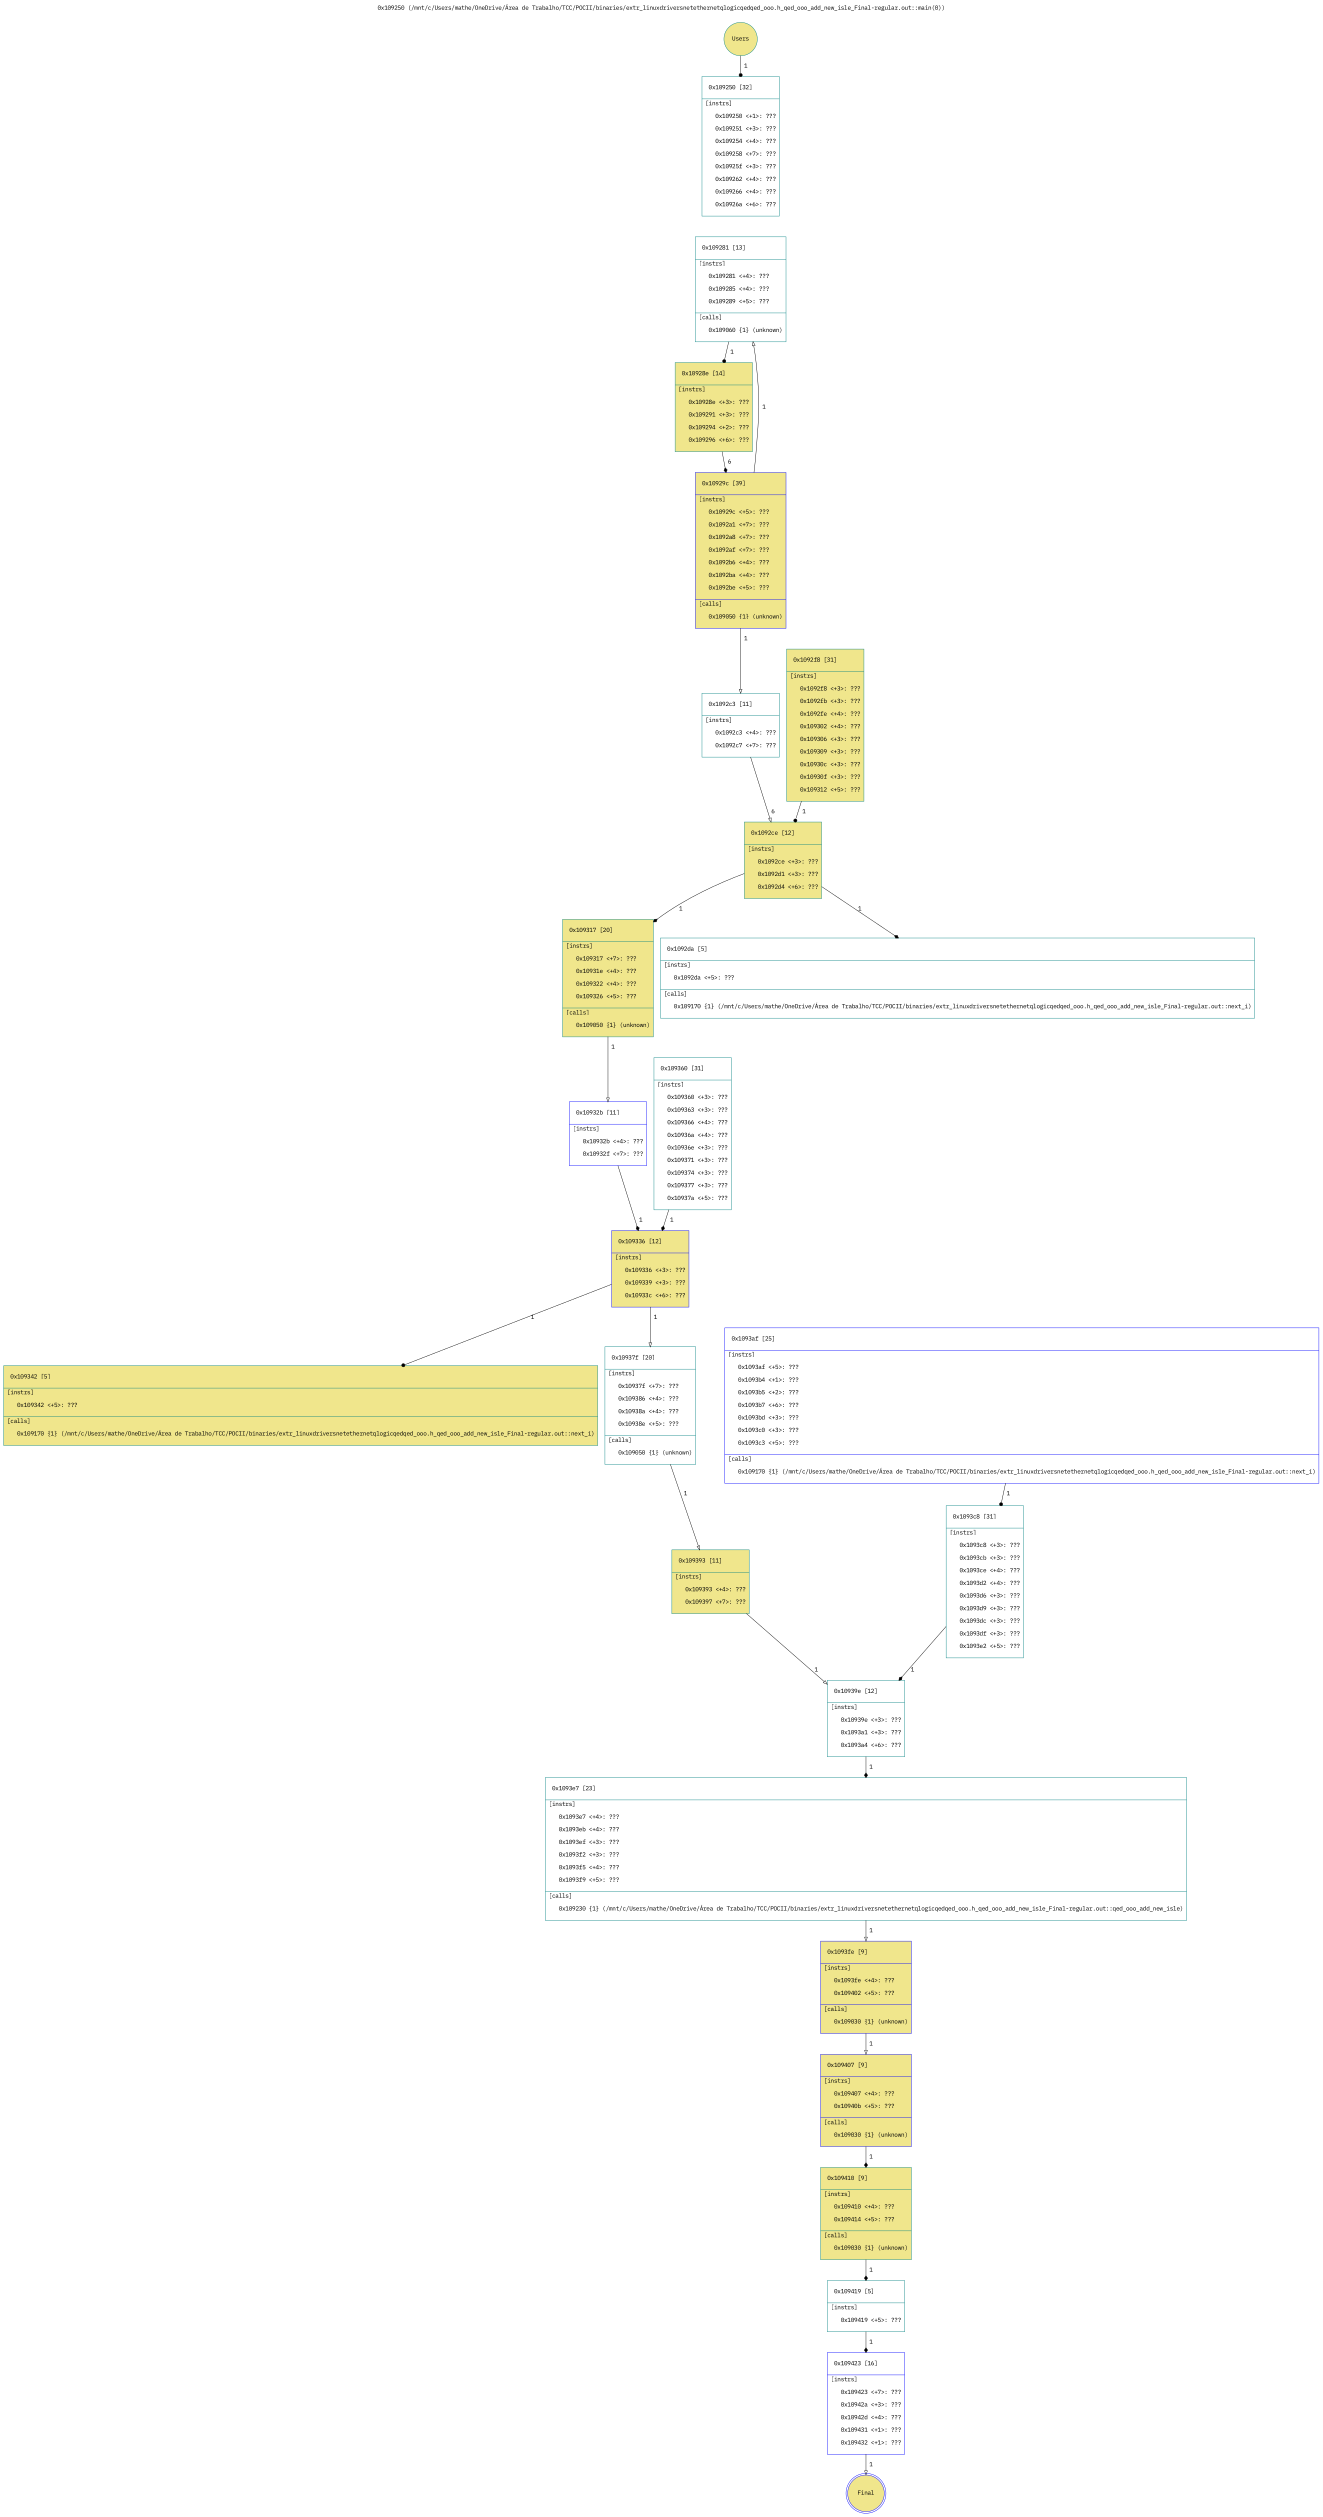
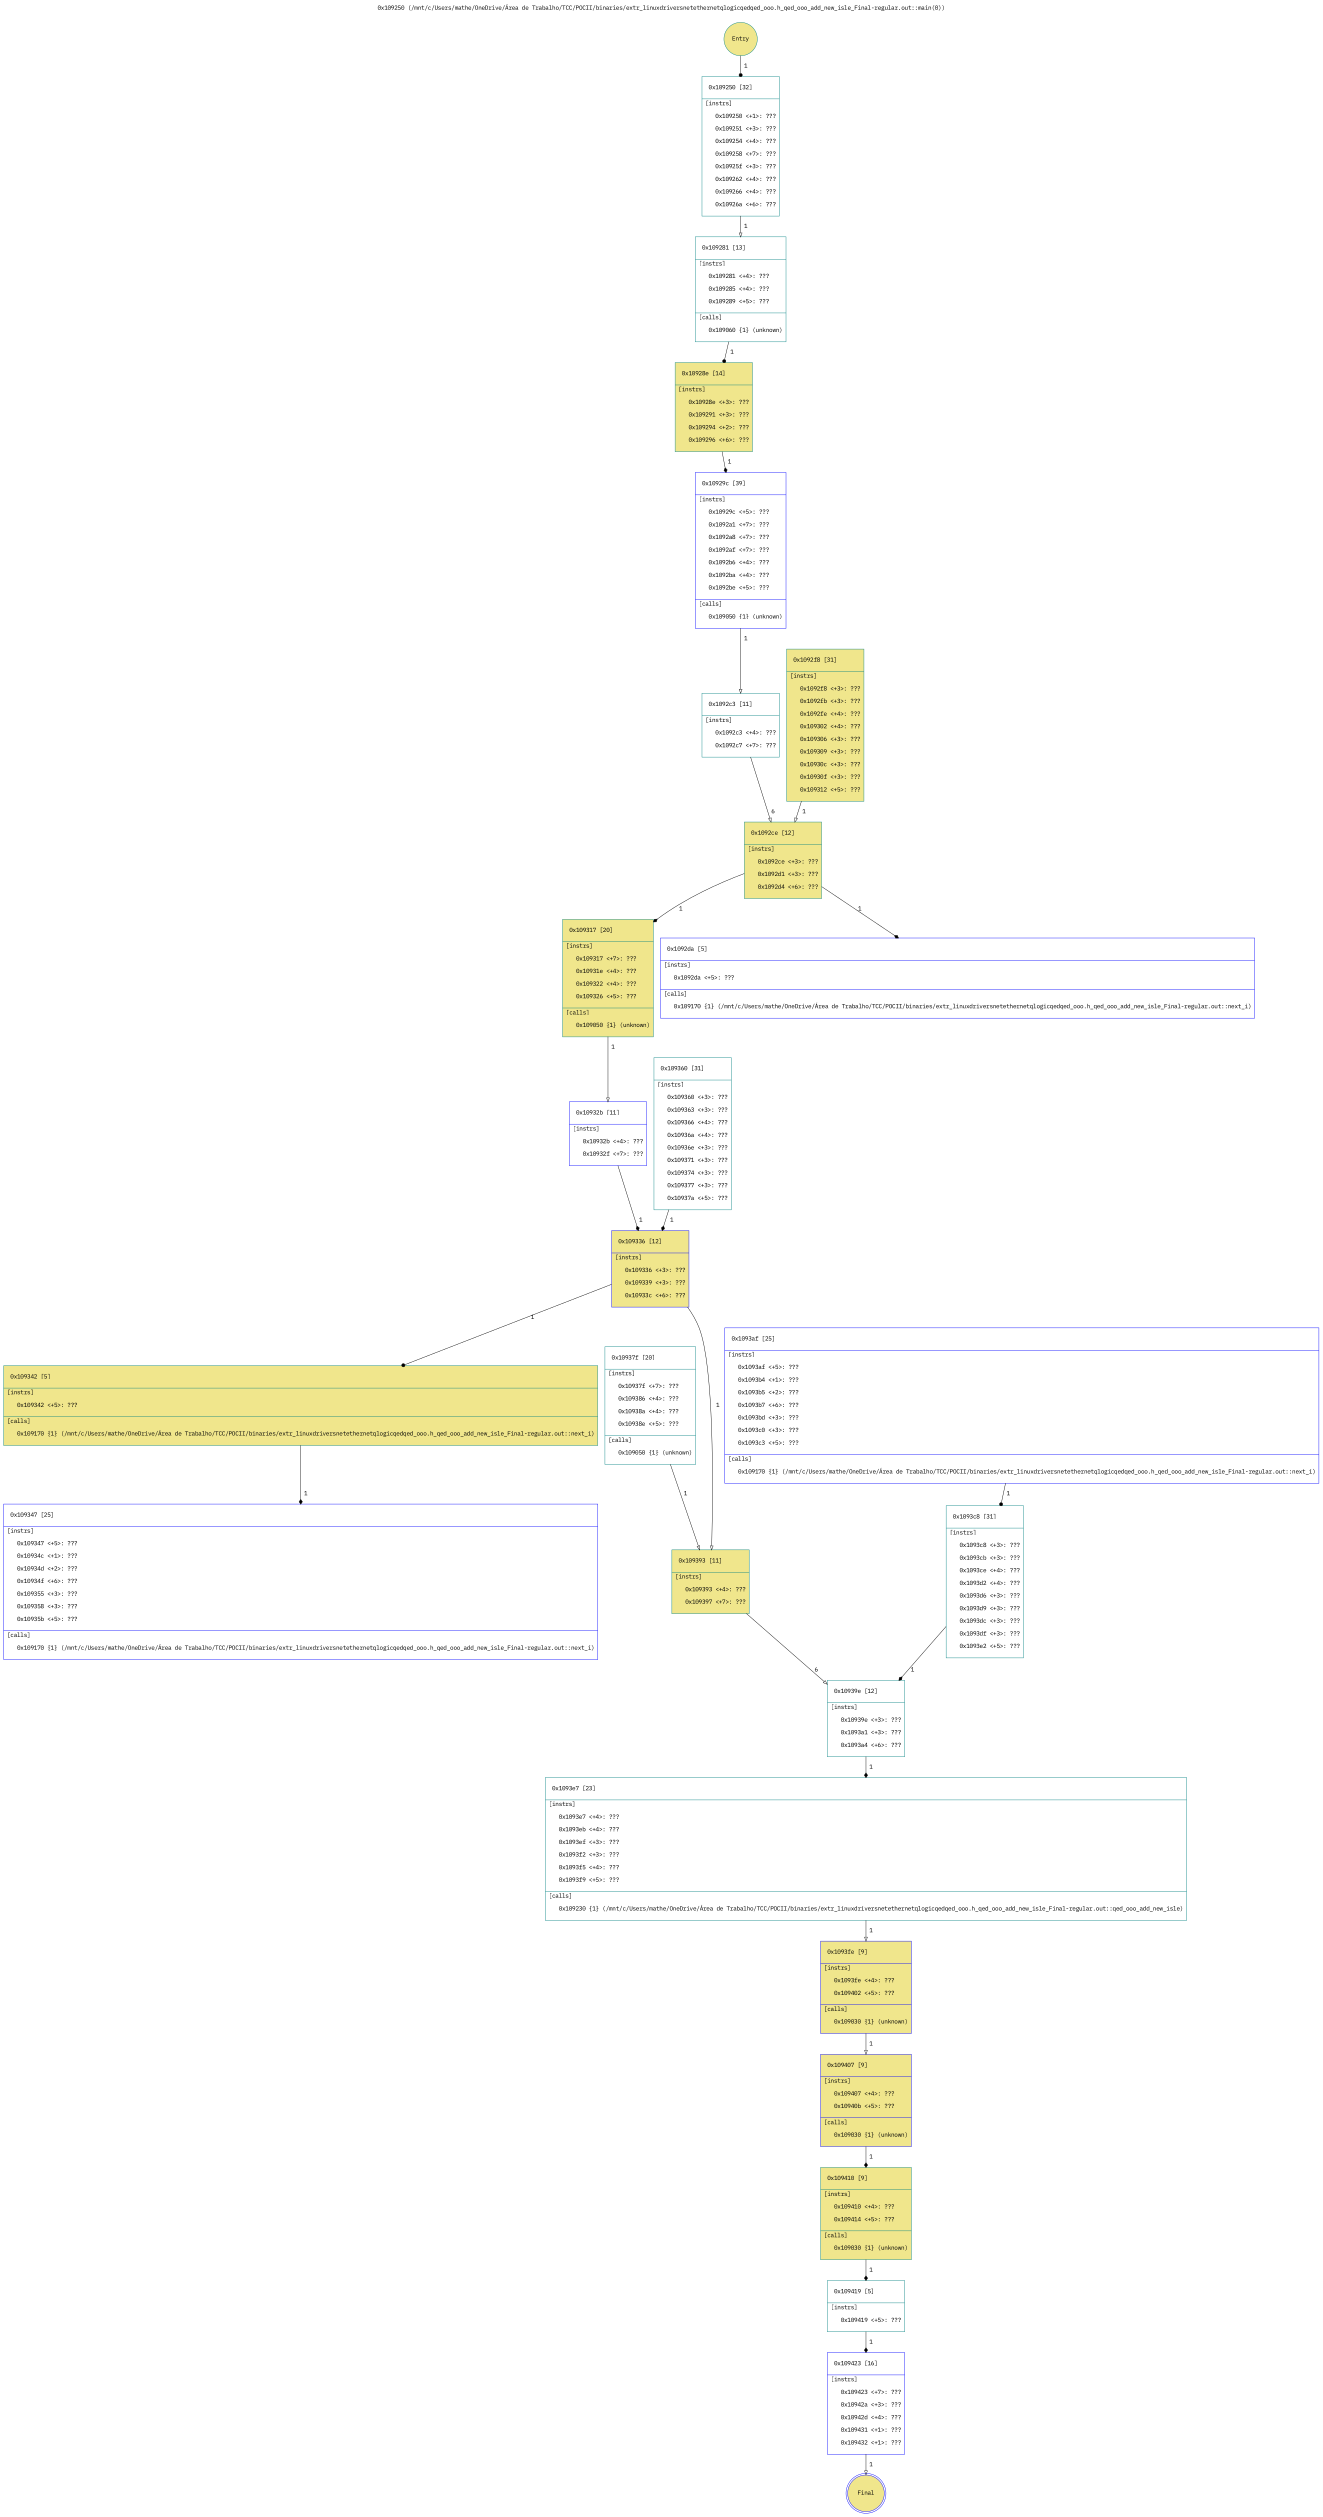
(741, 39) -> (741, 39)
(759, 409) -> (741, 224)
(728, 462) -> (728, 462)
(741, 550) -> (741, 550)
(799, 810) -> (799, 810)
(958, 978) -> (958, 978)
(650, 1325) -> (711, 1424)
none -> (301, 1582)
(814, 1670) -> (814, 1670)
